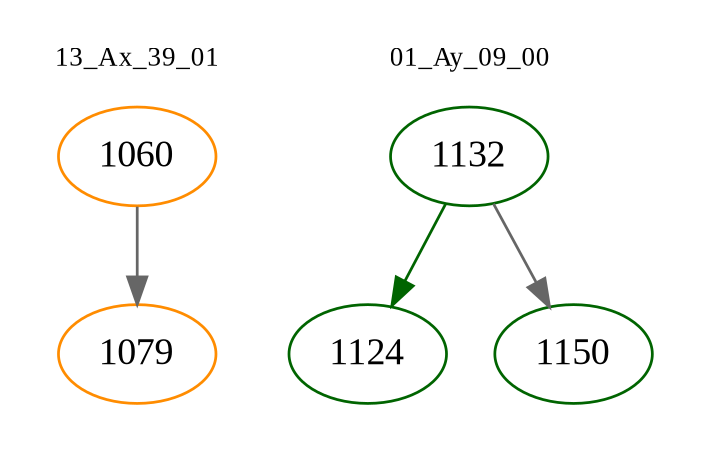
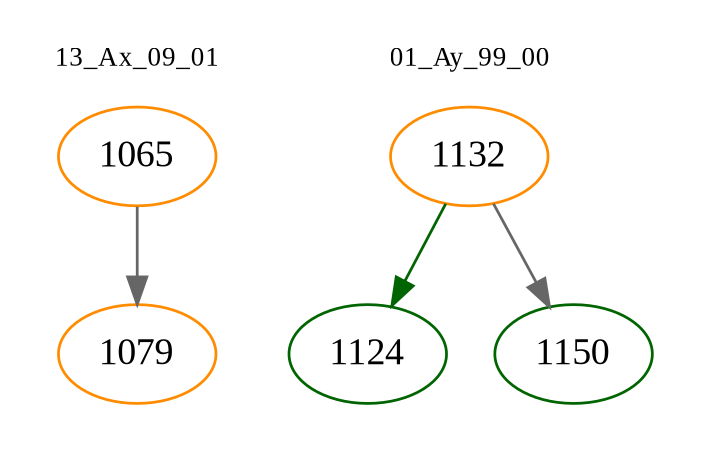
(139, 59) -> (139, 59)
(471, 59) -> (471, 59)
(137, 156) -> (137, 156)
(469, 156) -> (469, 156)
